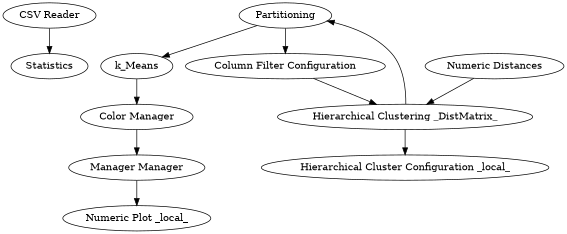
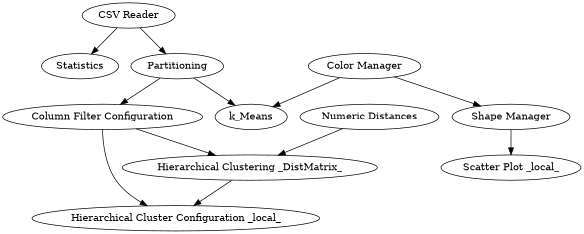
(387, 49) -> (150, 38)
(137, 88) -> (310, 91)
(137, 168) -> (511, 117)
none -> (111, 172)
(137, 218) -> (511, 168)
